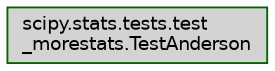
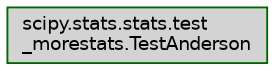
(137, 35) -> (137, 35)
